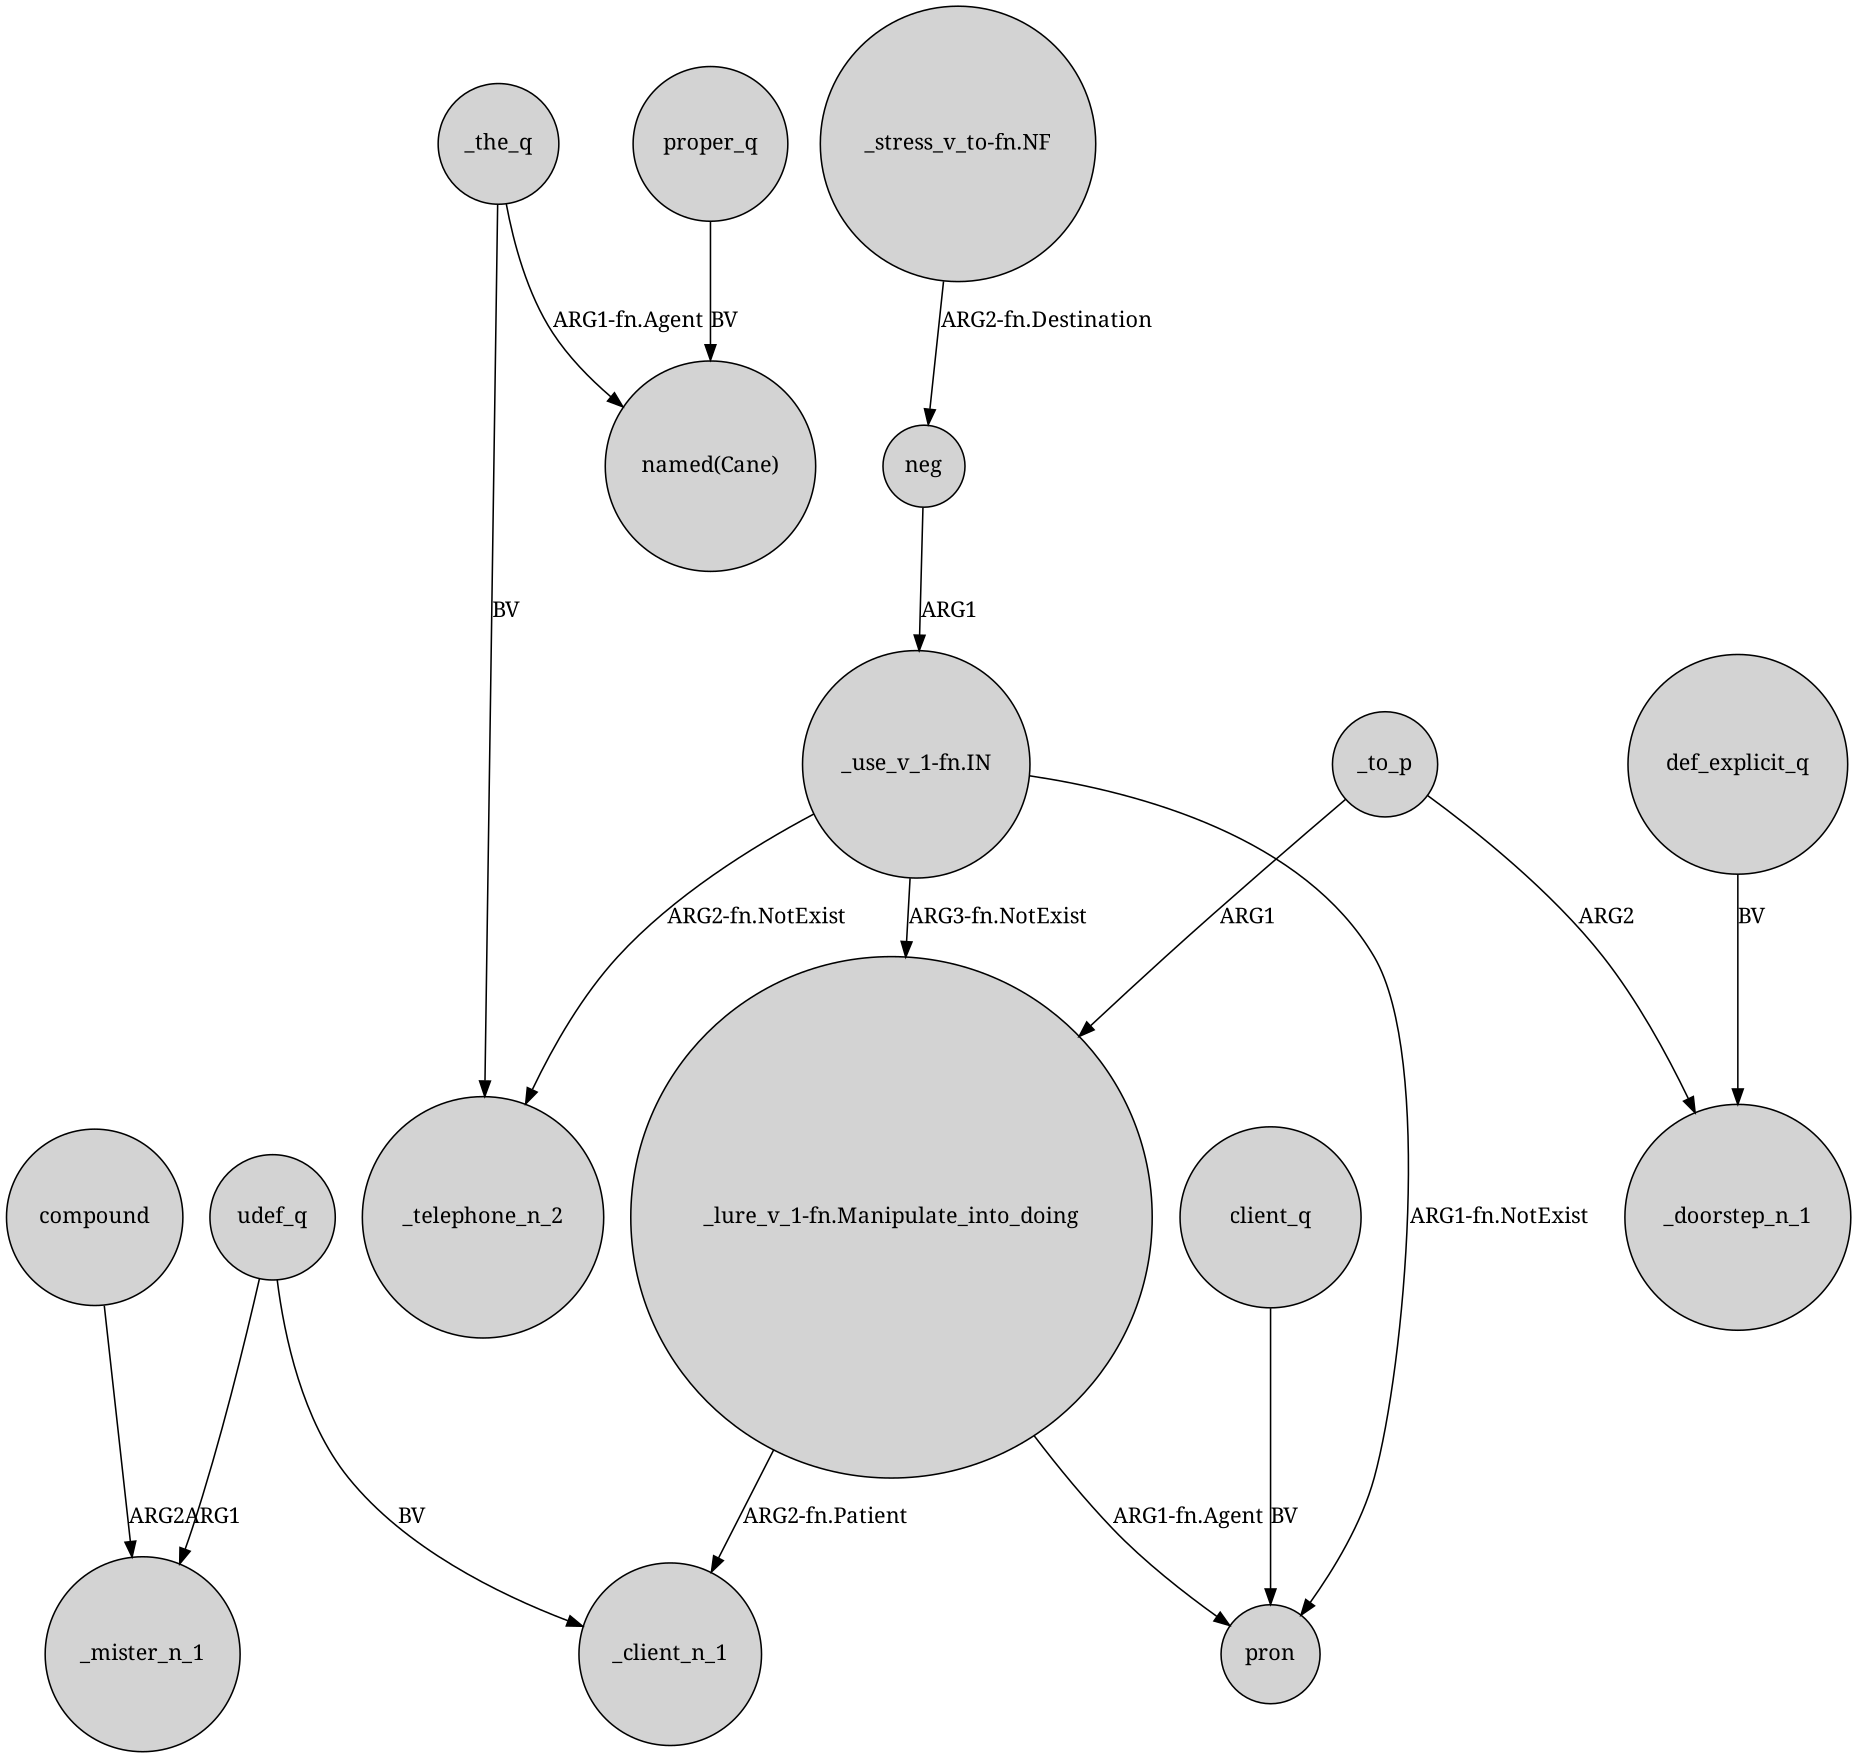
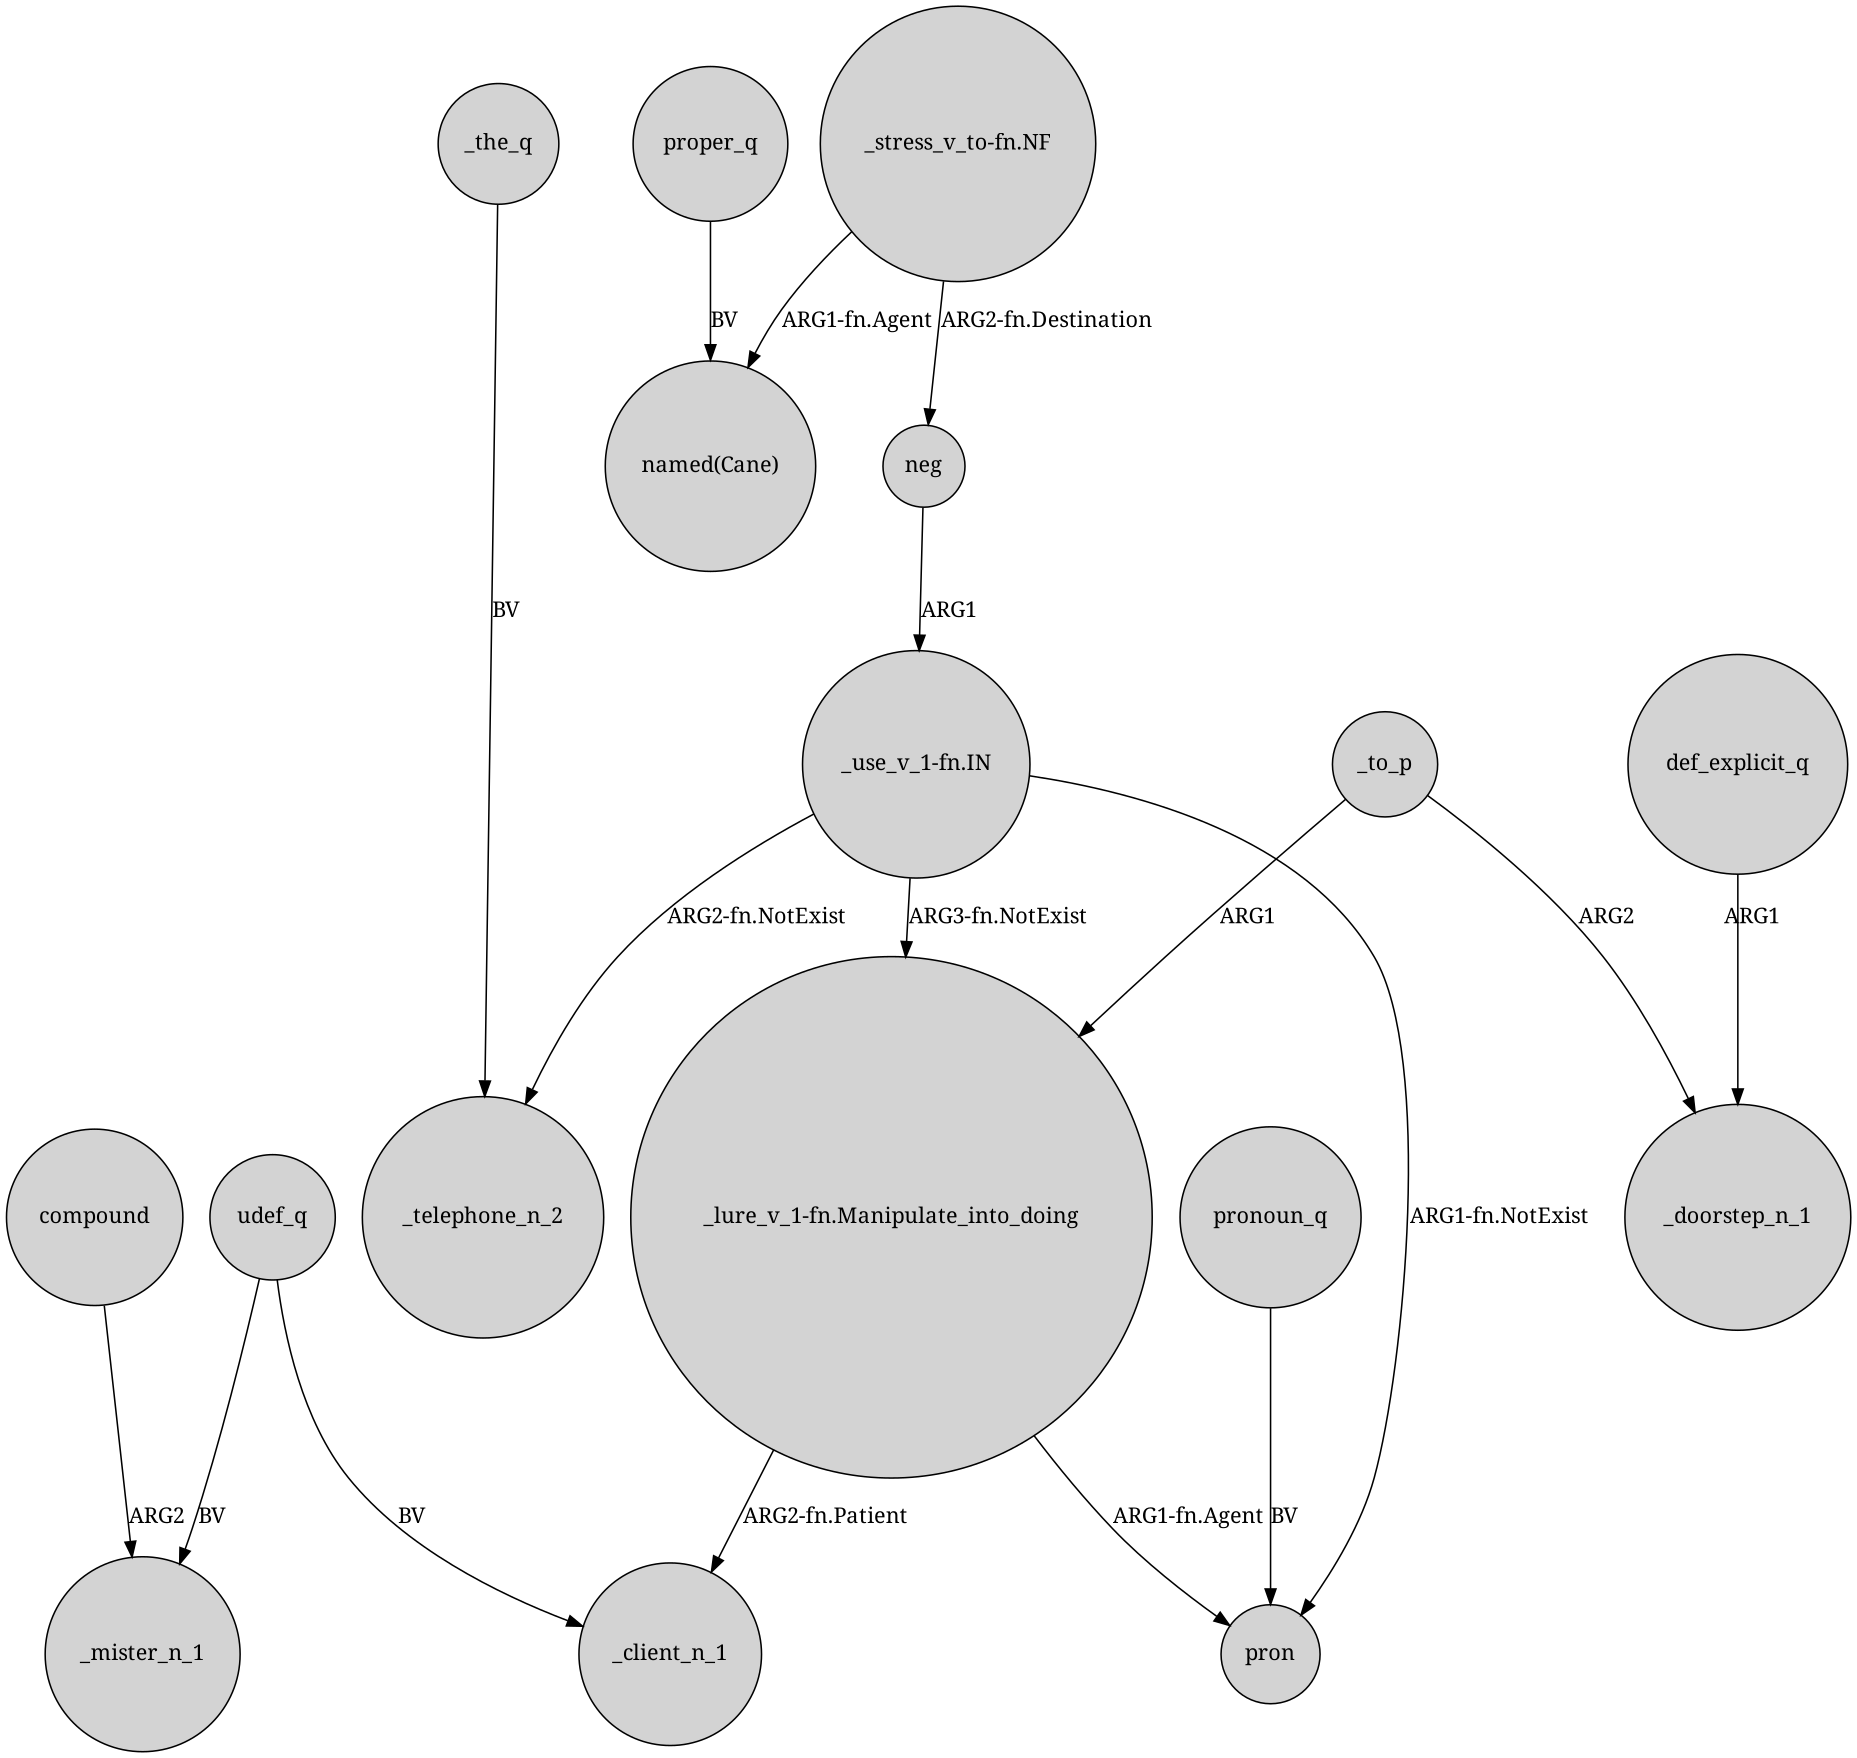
(540, 311) -> (798, 288)
(1753, 917) -> (1753, 917)
(1271, 1217) -> (1271, 1217)
(213, 1517) -> (213, 1517)
